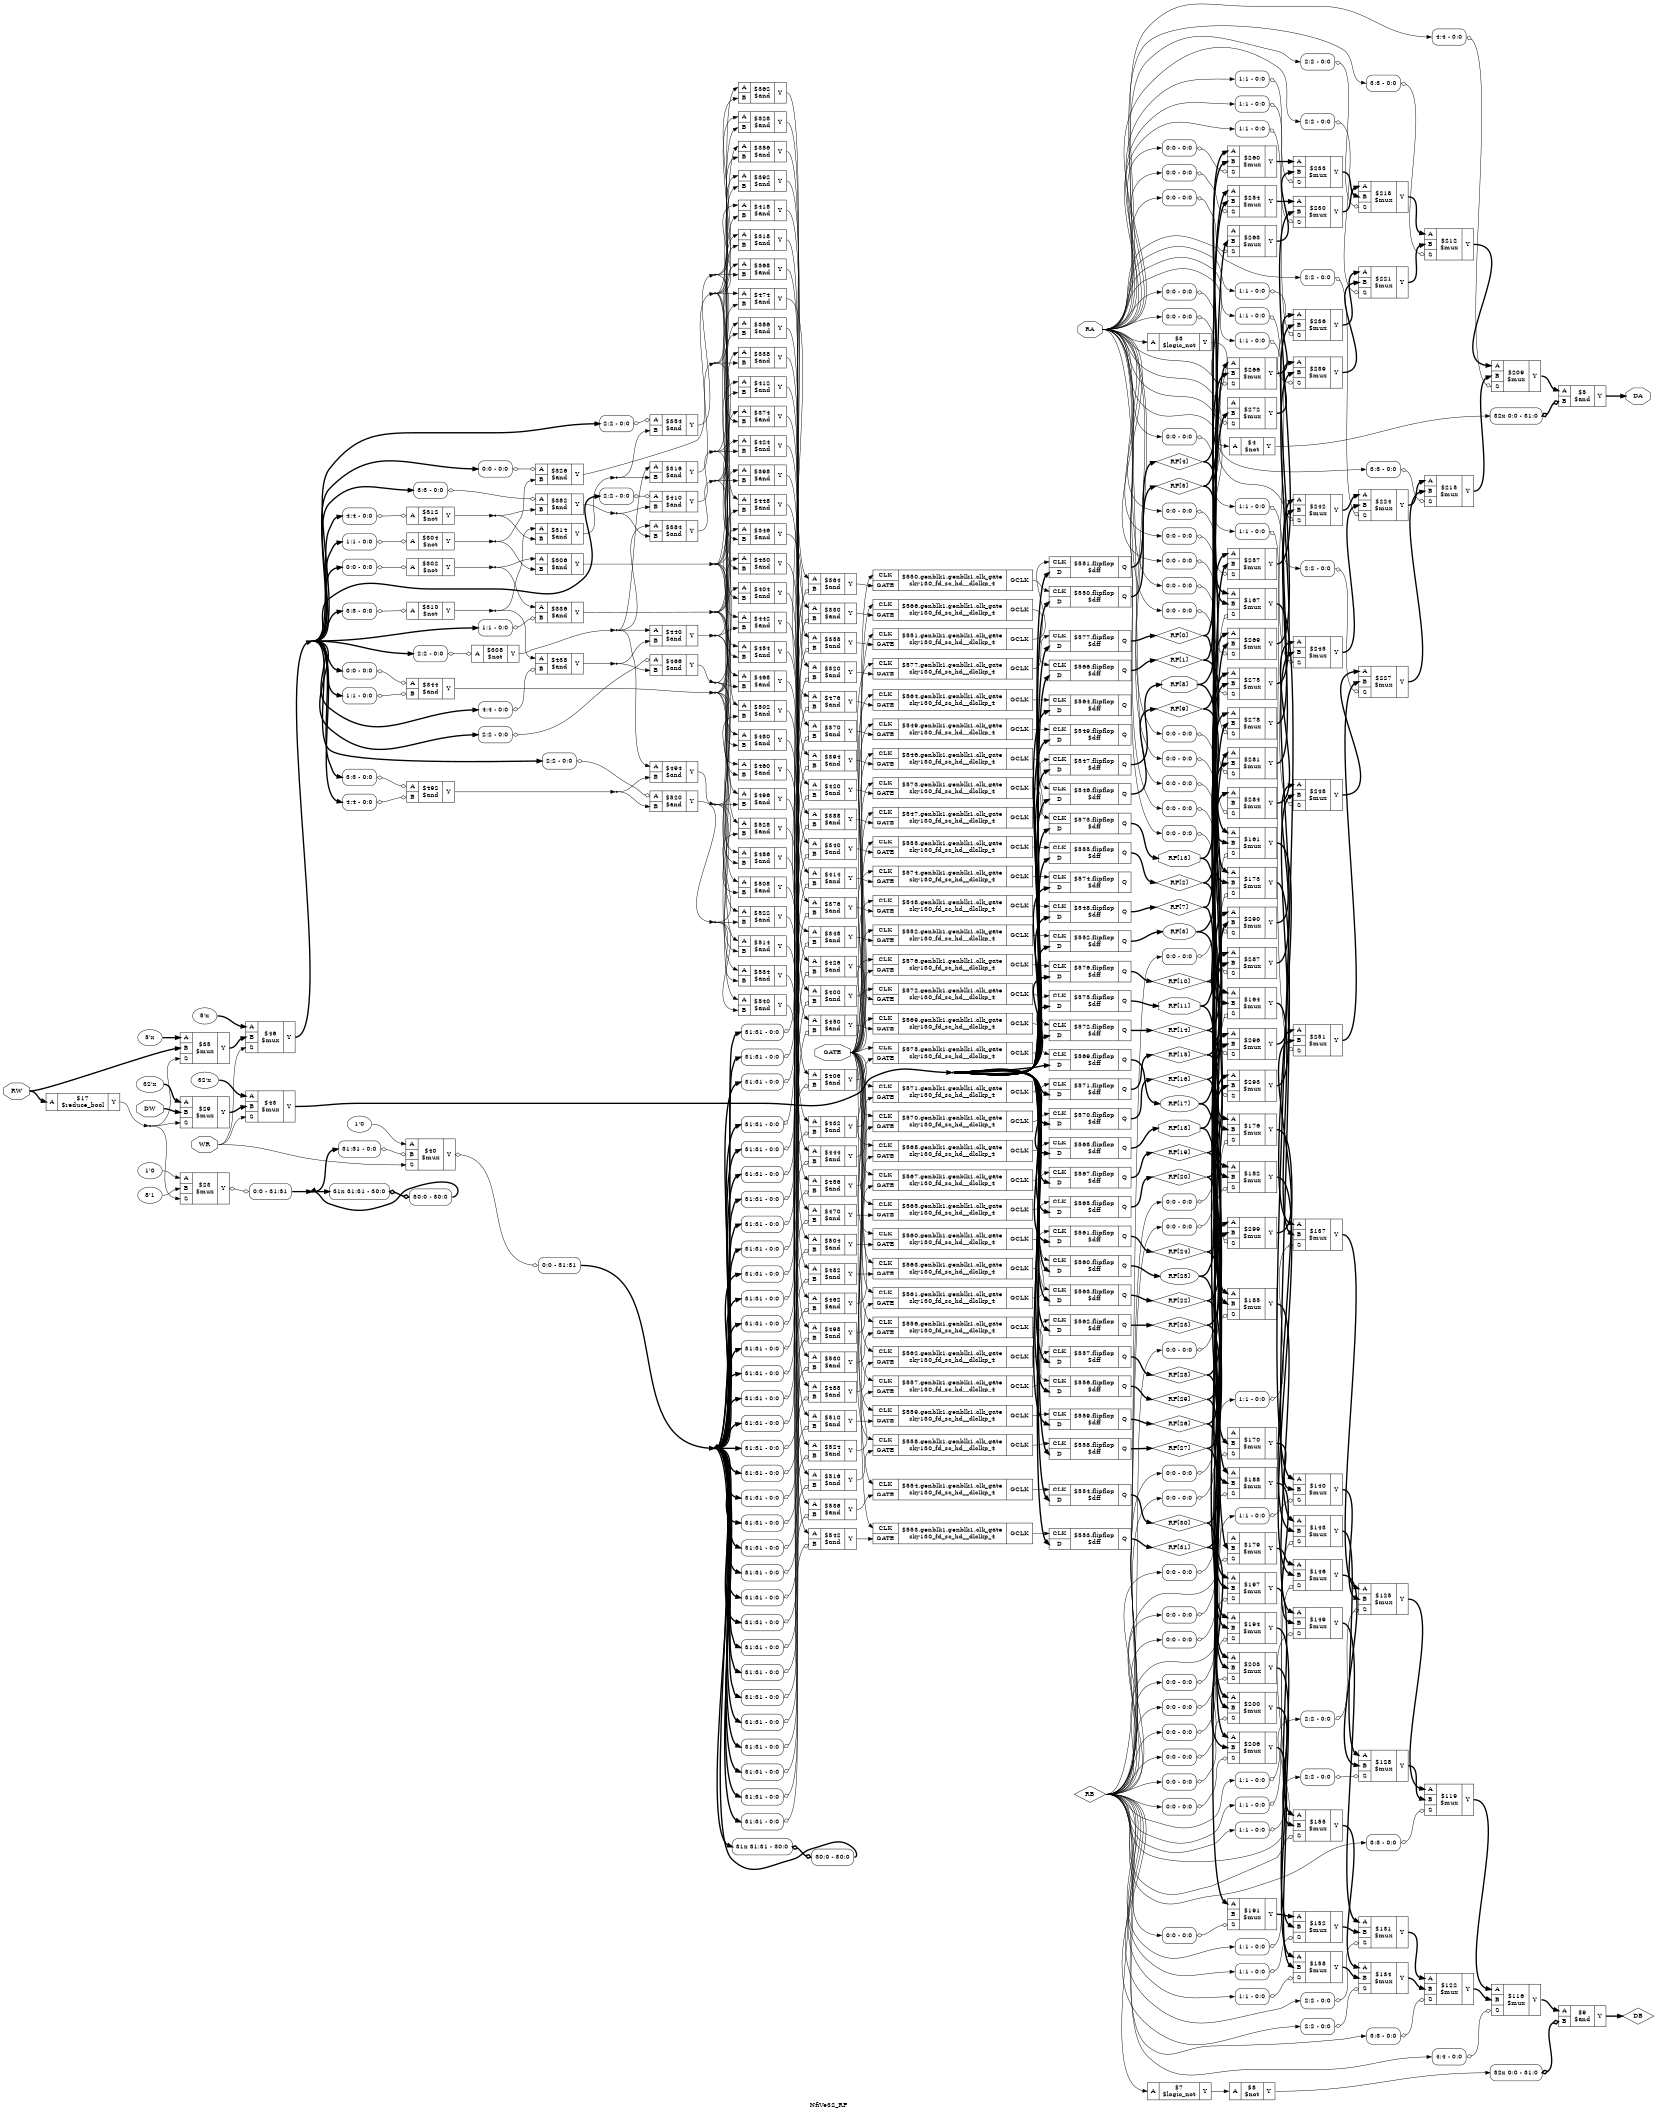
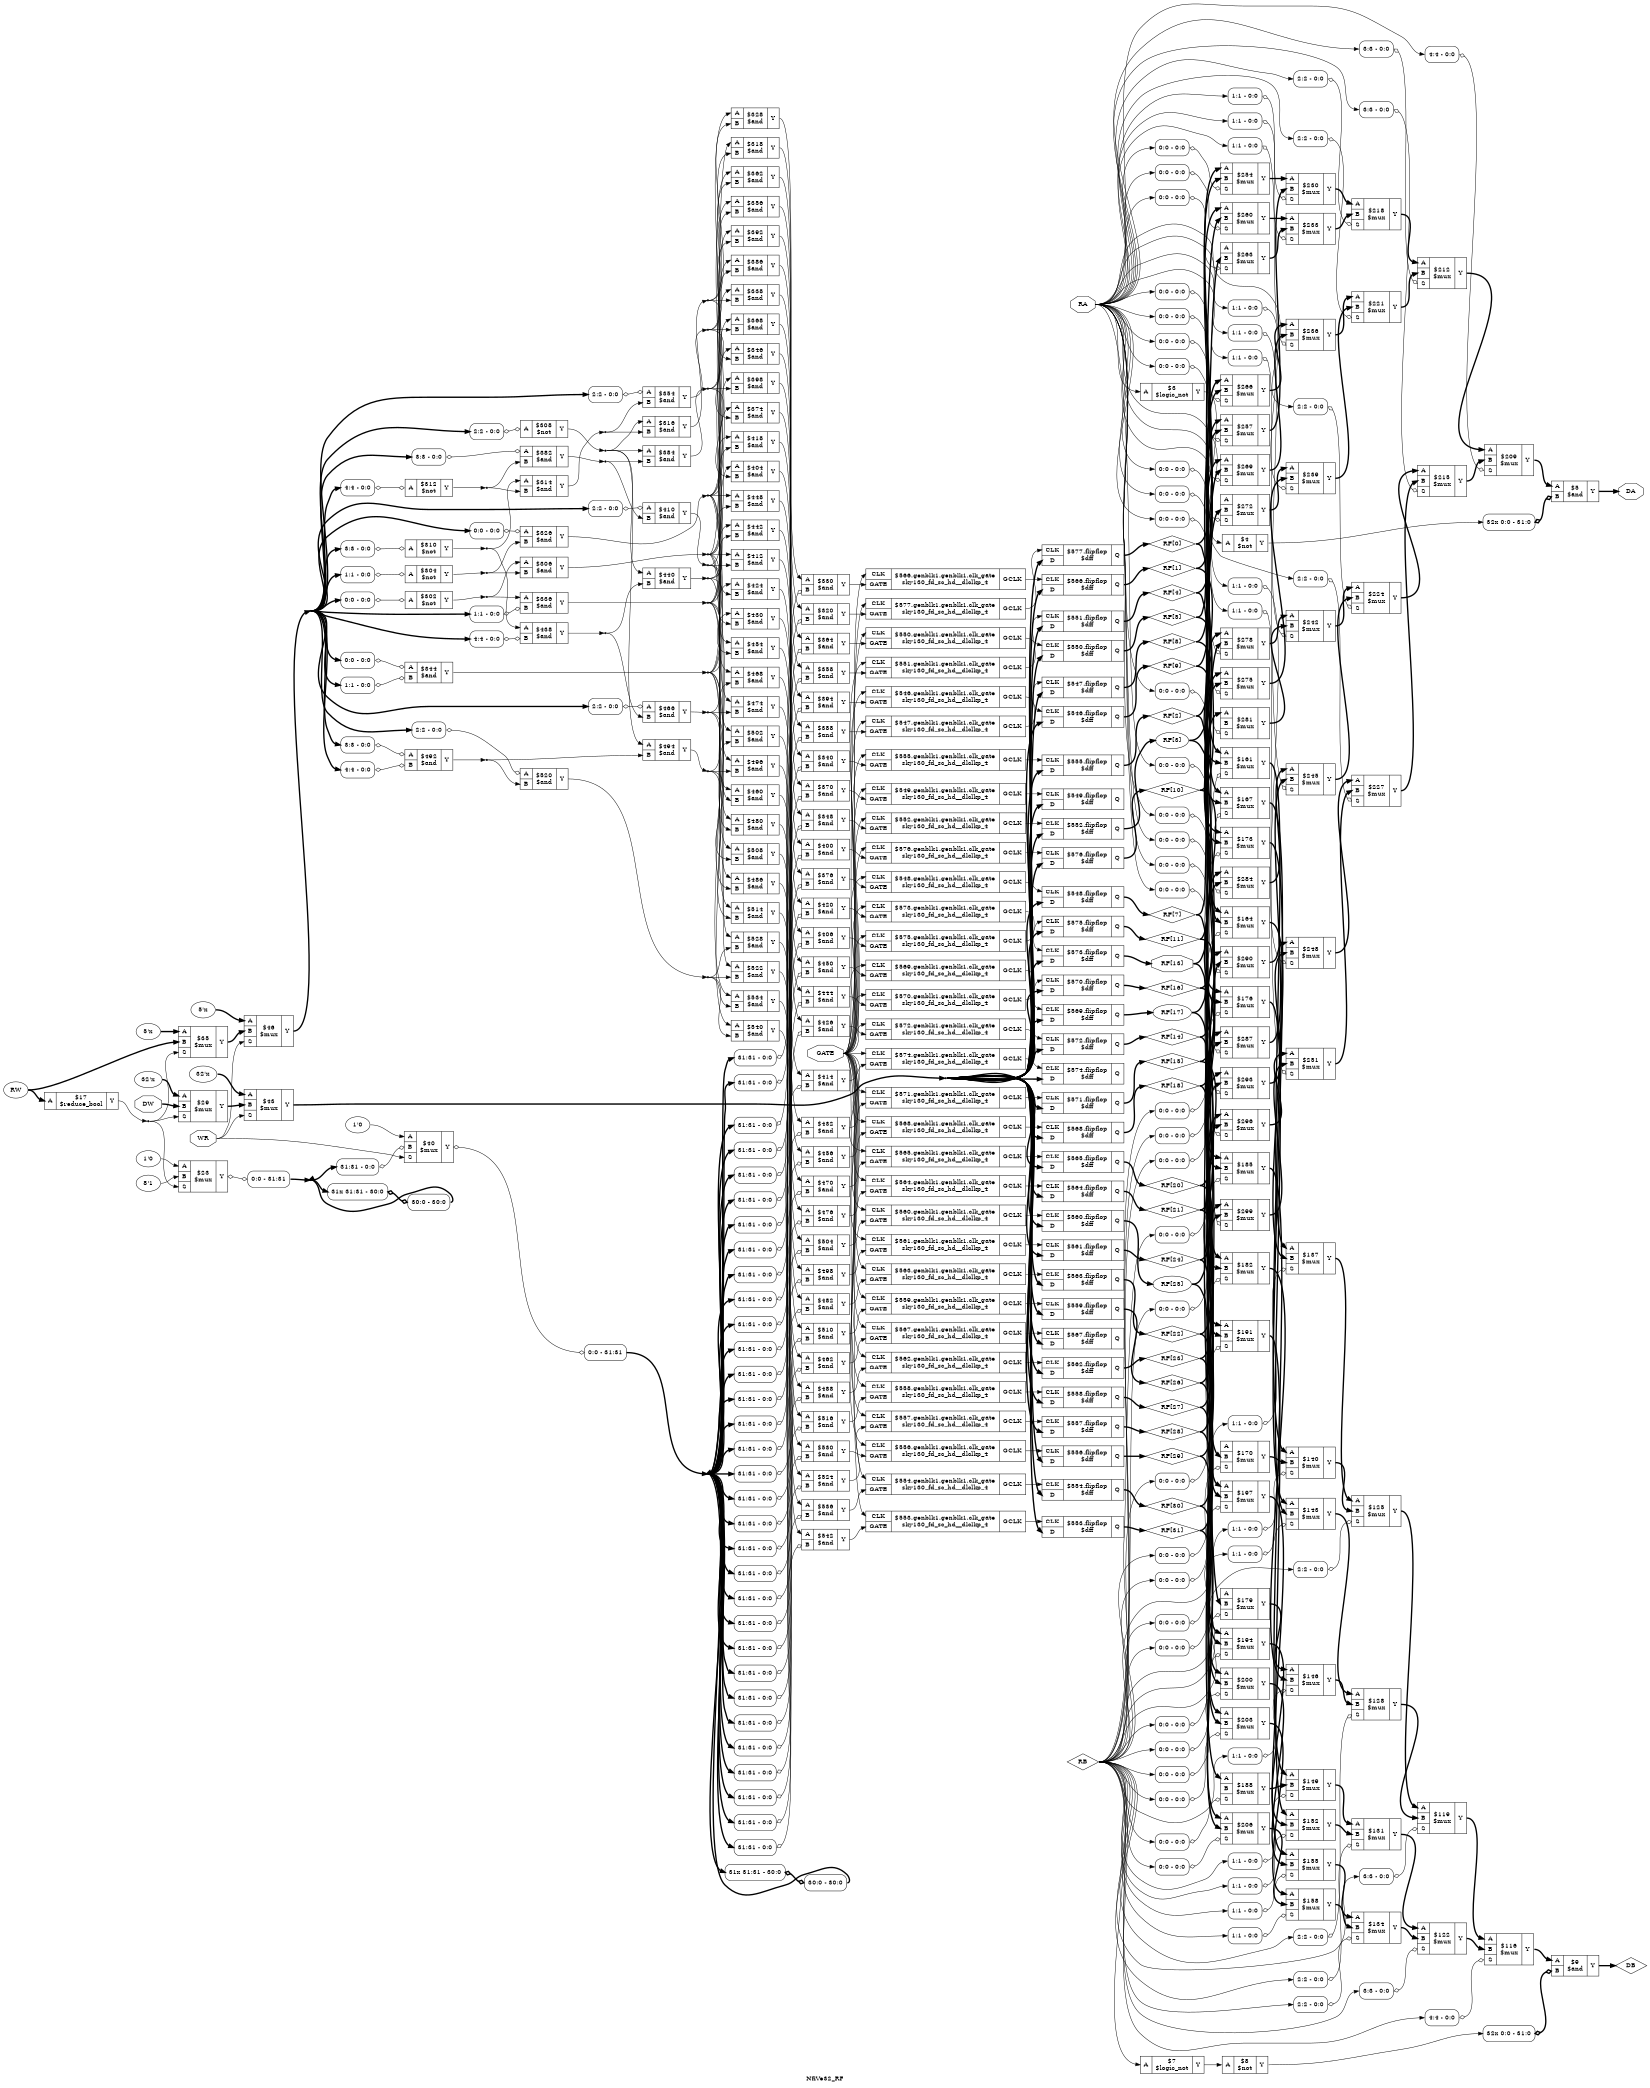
(1179, 685) -> (1172, 642)
(1179, 1006) -> (1172, 939)
(17, 1091) -> (16, 1090)
(1179, 1128) -> (1172, 1086)
(1179, 1153) -> none
none -> (1172, 1210)
